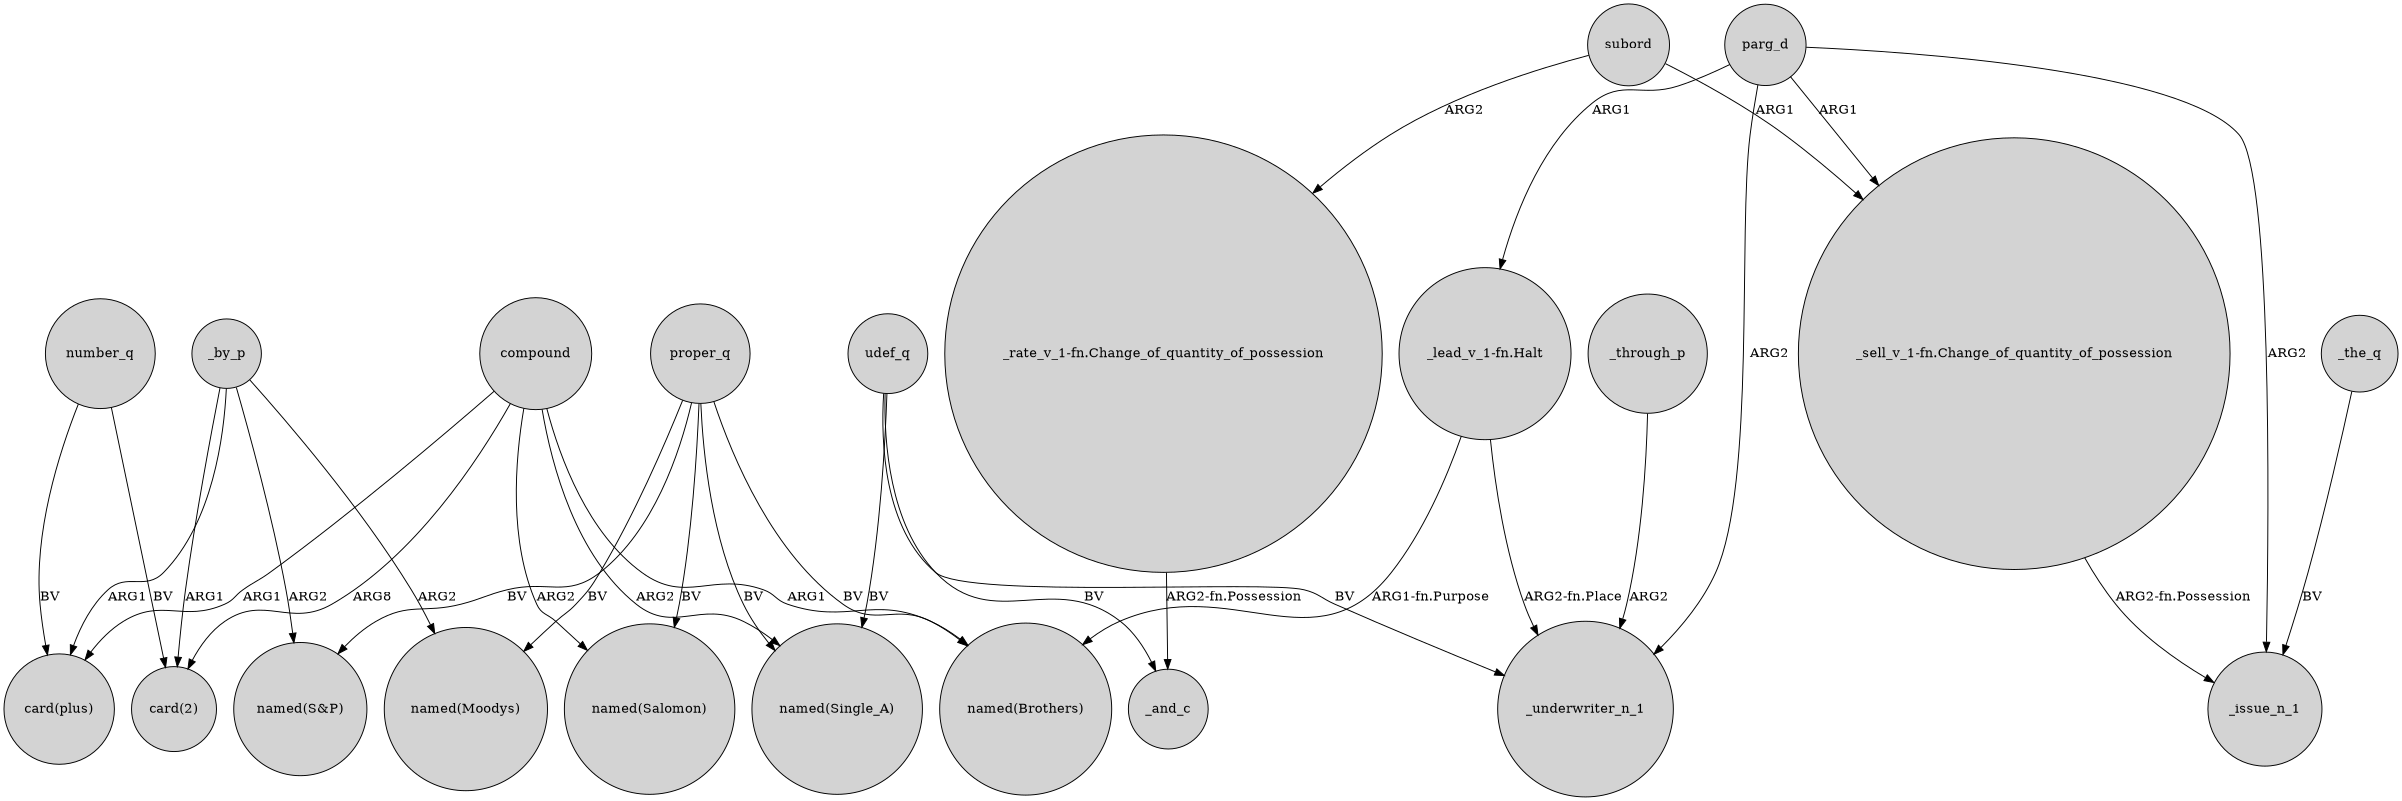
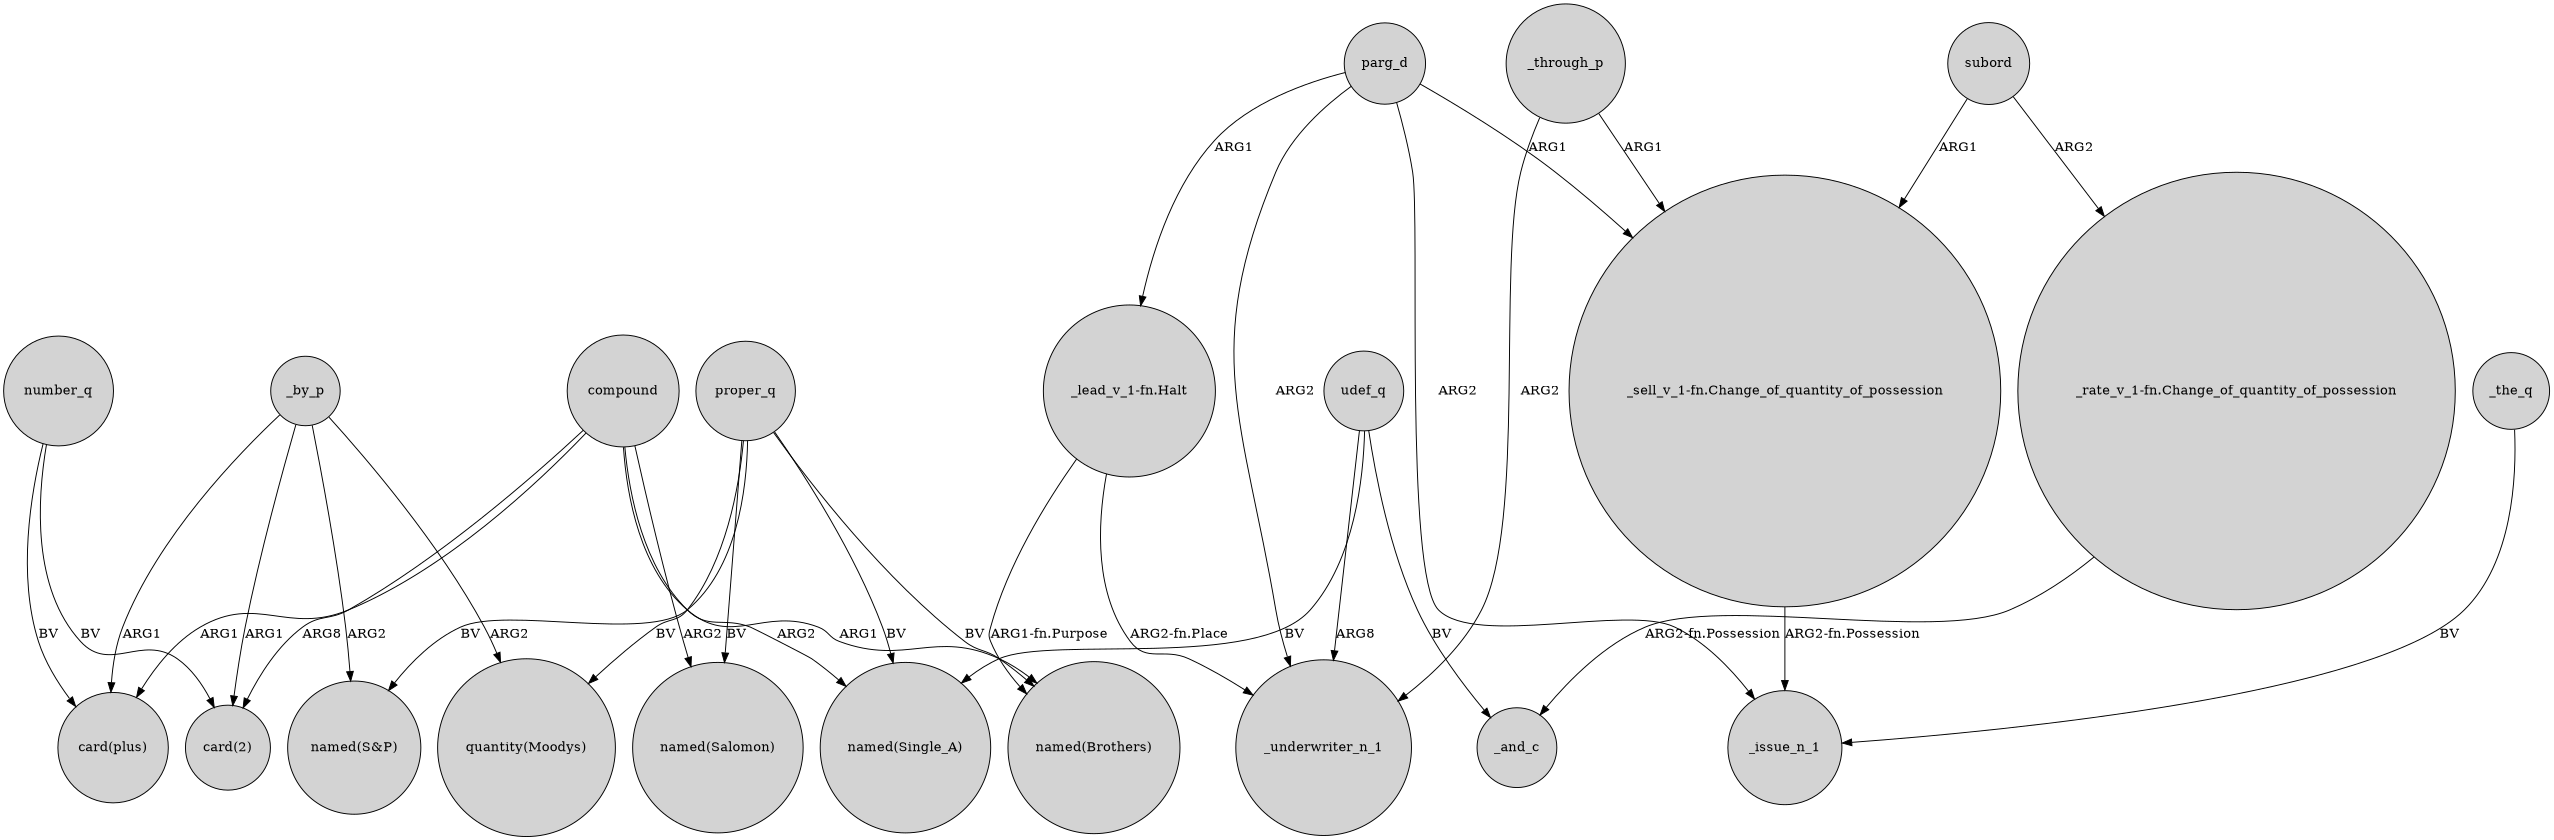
none -> (1629, 159)
(1345, 597) -> (1356, 634)
(466, 709) -> (527, 748)
